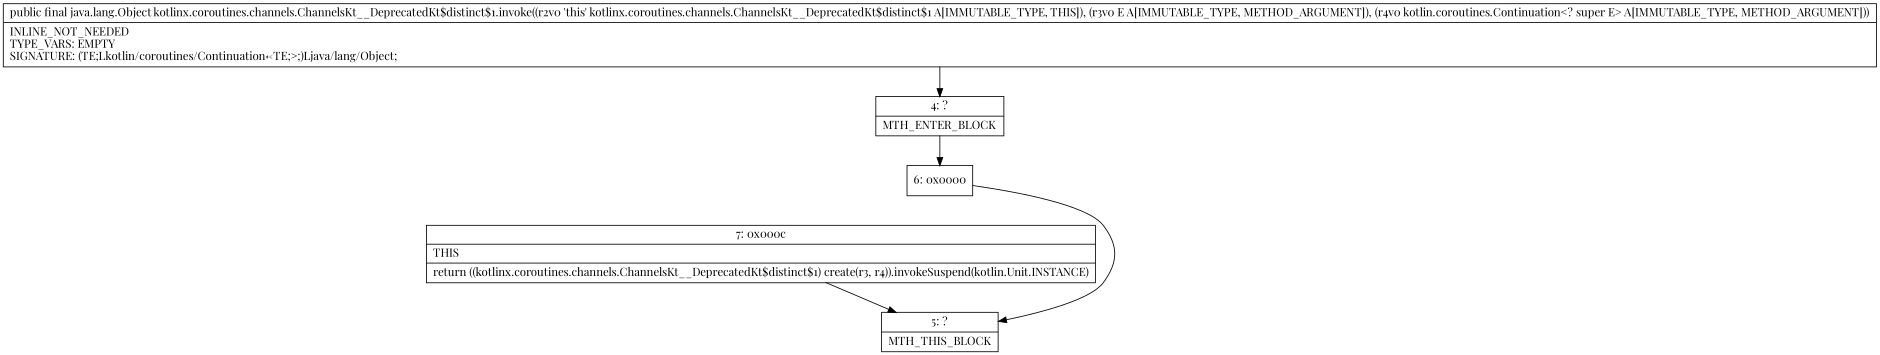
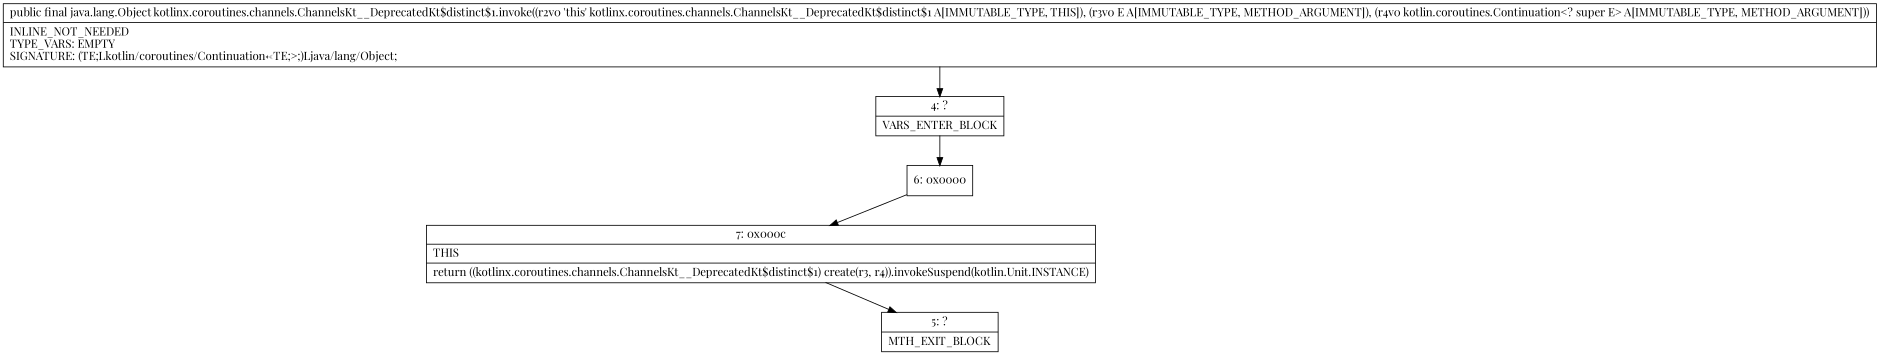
(939, 126) -> (940, 126)
(1111, 238) -> (872, 209)
(940, 341) -> (939, 341)
